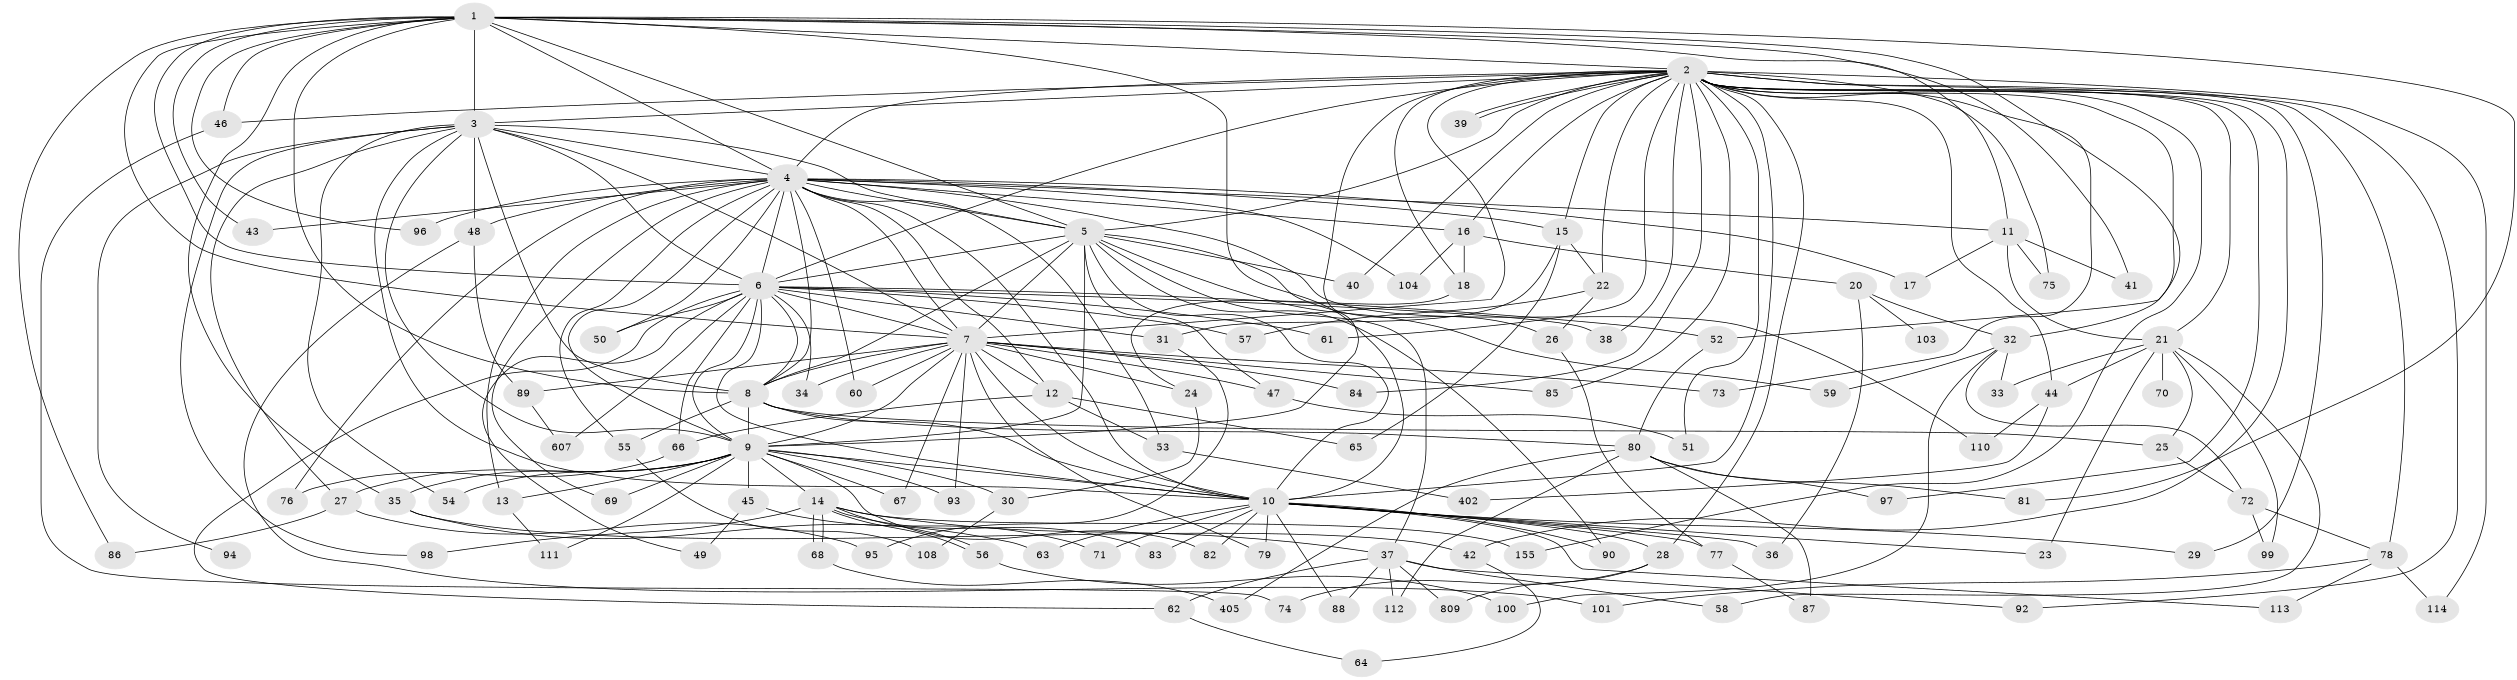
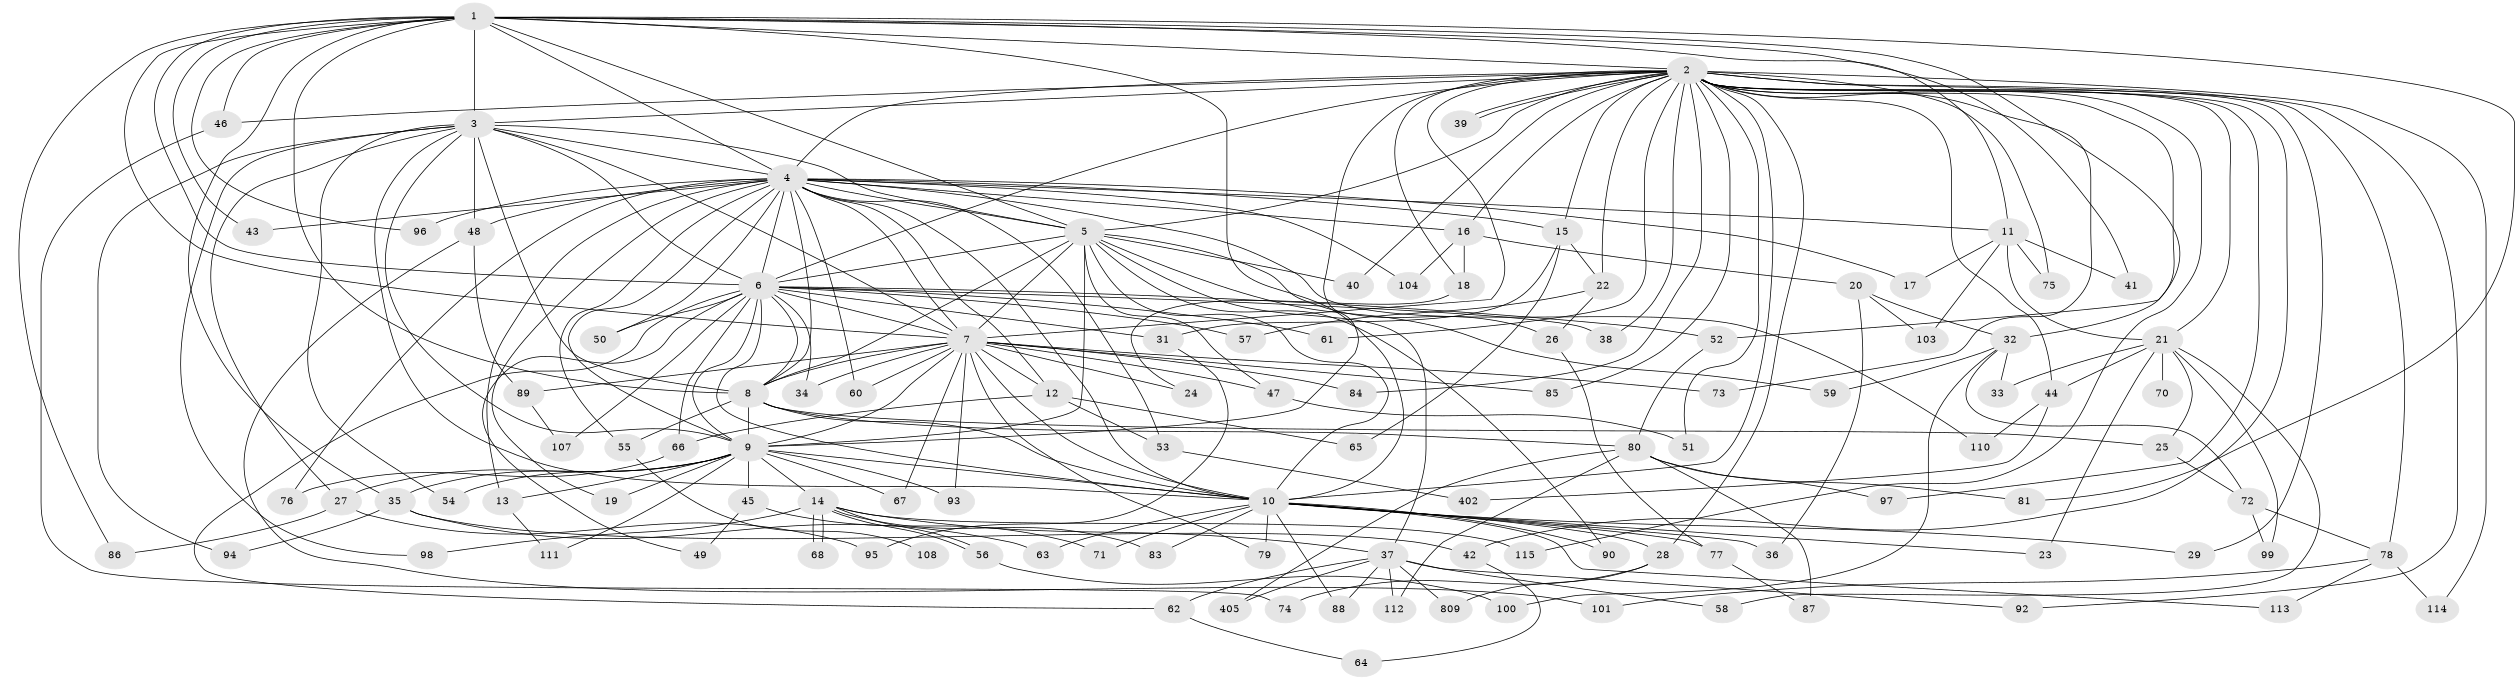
none -> (1968, 286)
(562, 448) -> (562, 448)
(612, 502) -> (612, 502)
(1008, 502) -> none
none -> (315, 533)
(1210, 555) -> none
(1526, 555) -> (1526, 555)
(1023, 583) -> (1298, 582)
